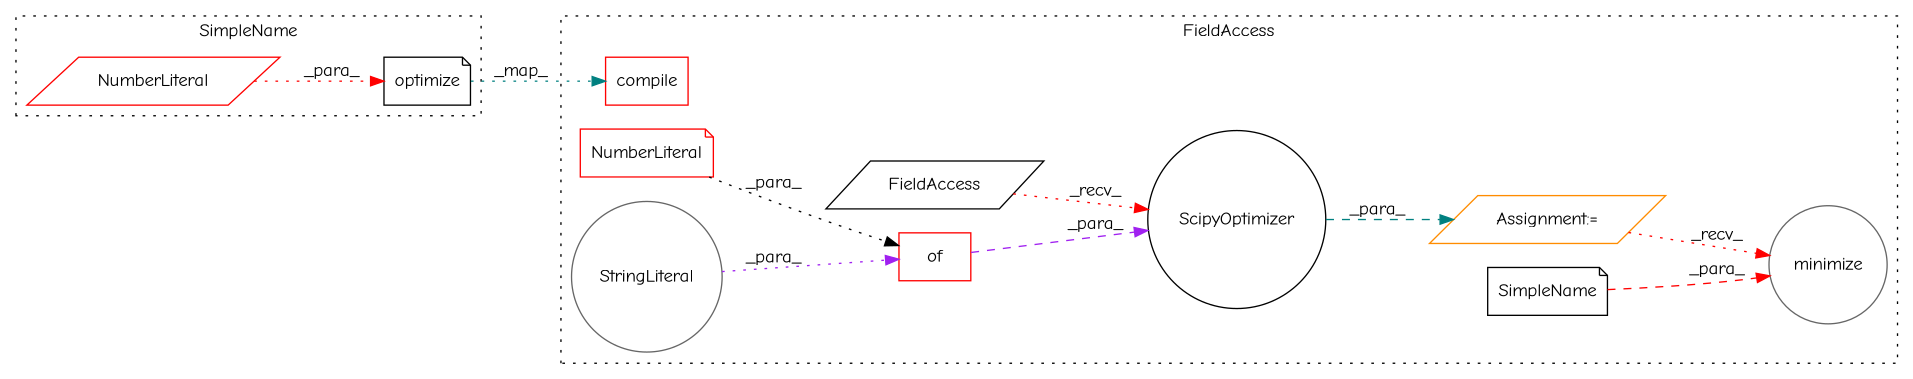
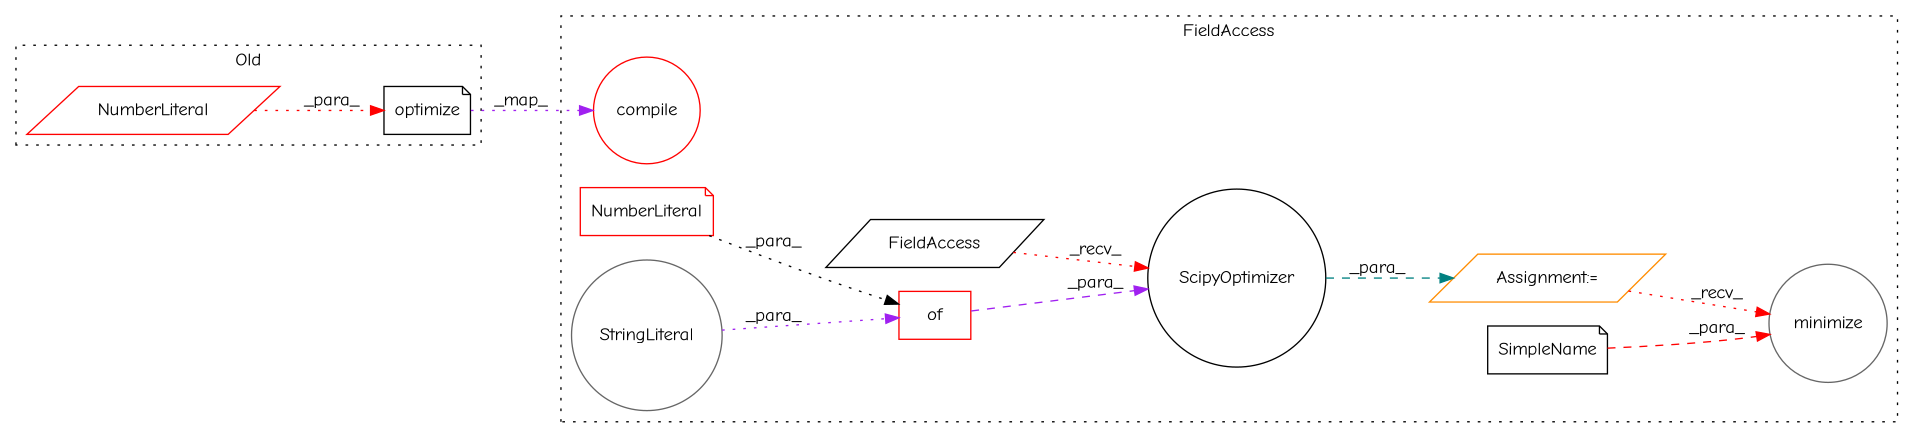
(249, 31) -> (249, 61)
(531, 81) -> (525, 110)
(647, 81) -> (647, 110)
